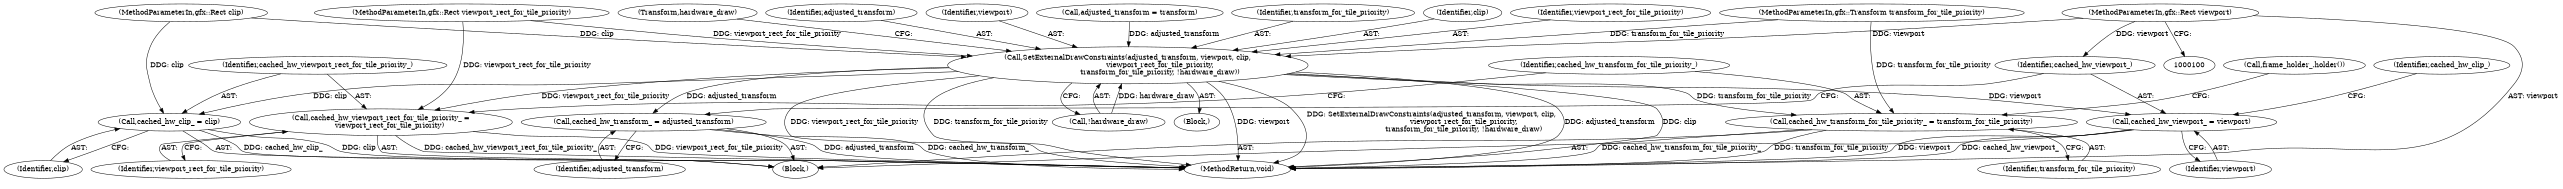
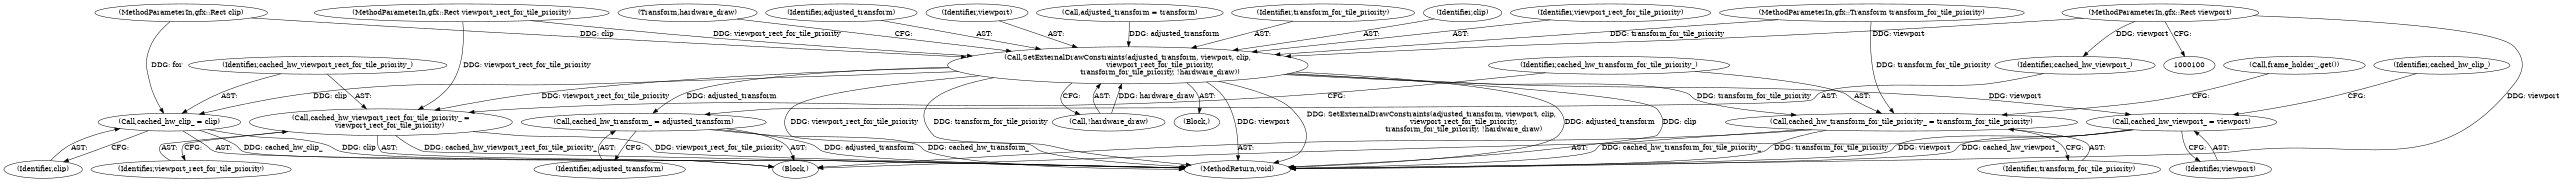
(167, 65) -> (167, 65)
(2294, 65) -> (2294, 65)
(2126, 93) -> none
(1831, 96) -> (1831, 96)
(2533, 96) -> (2533, 96)
